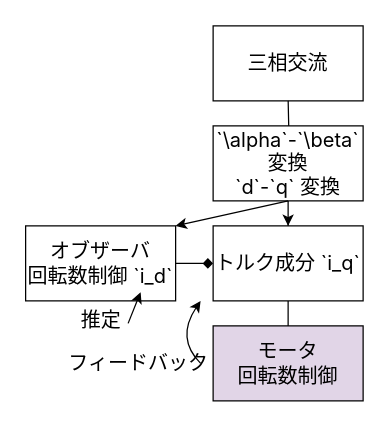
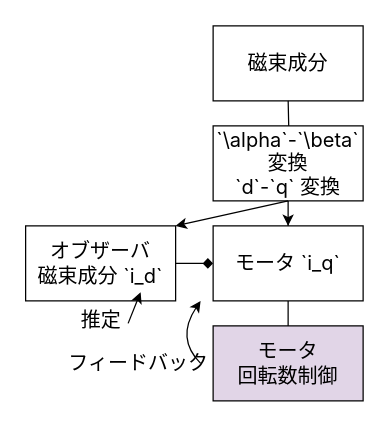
(288, 63) -> (288, 63)
(101, 263) -> (101, 263)
(288, 263) -> (288, 263)
